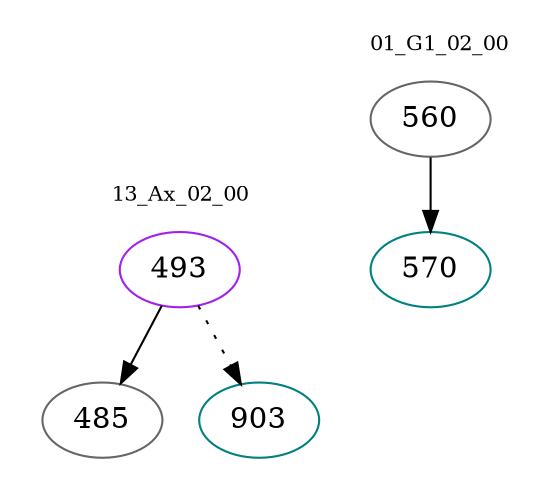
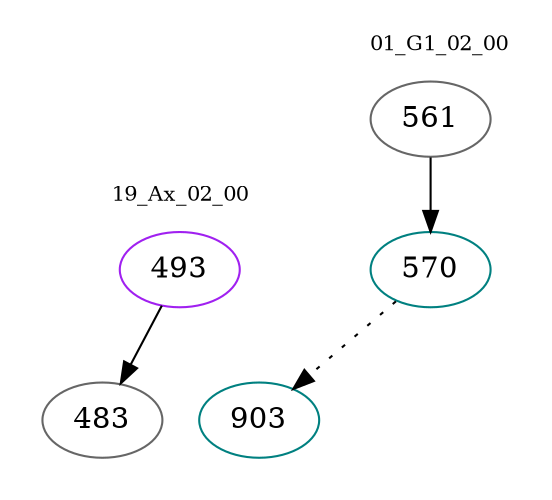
(431, 119) -> (431, 119)
(181, 195) -> (181, 195)
(214, 336) -> (353, 338)
(102, 420) -> (102, 420)
